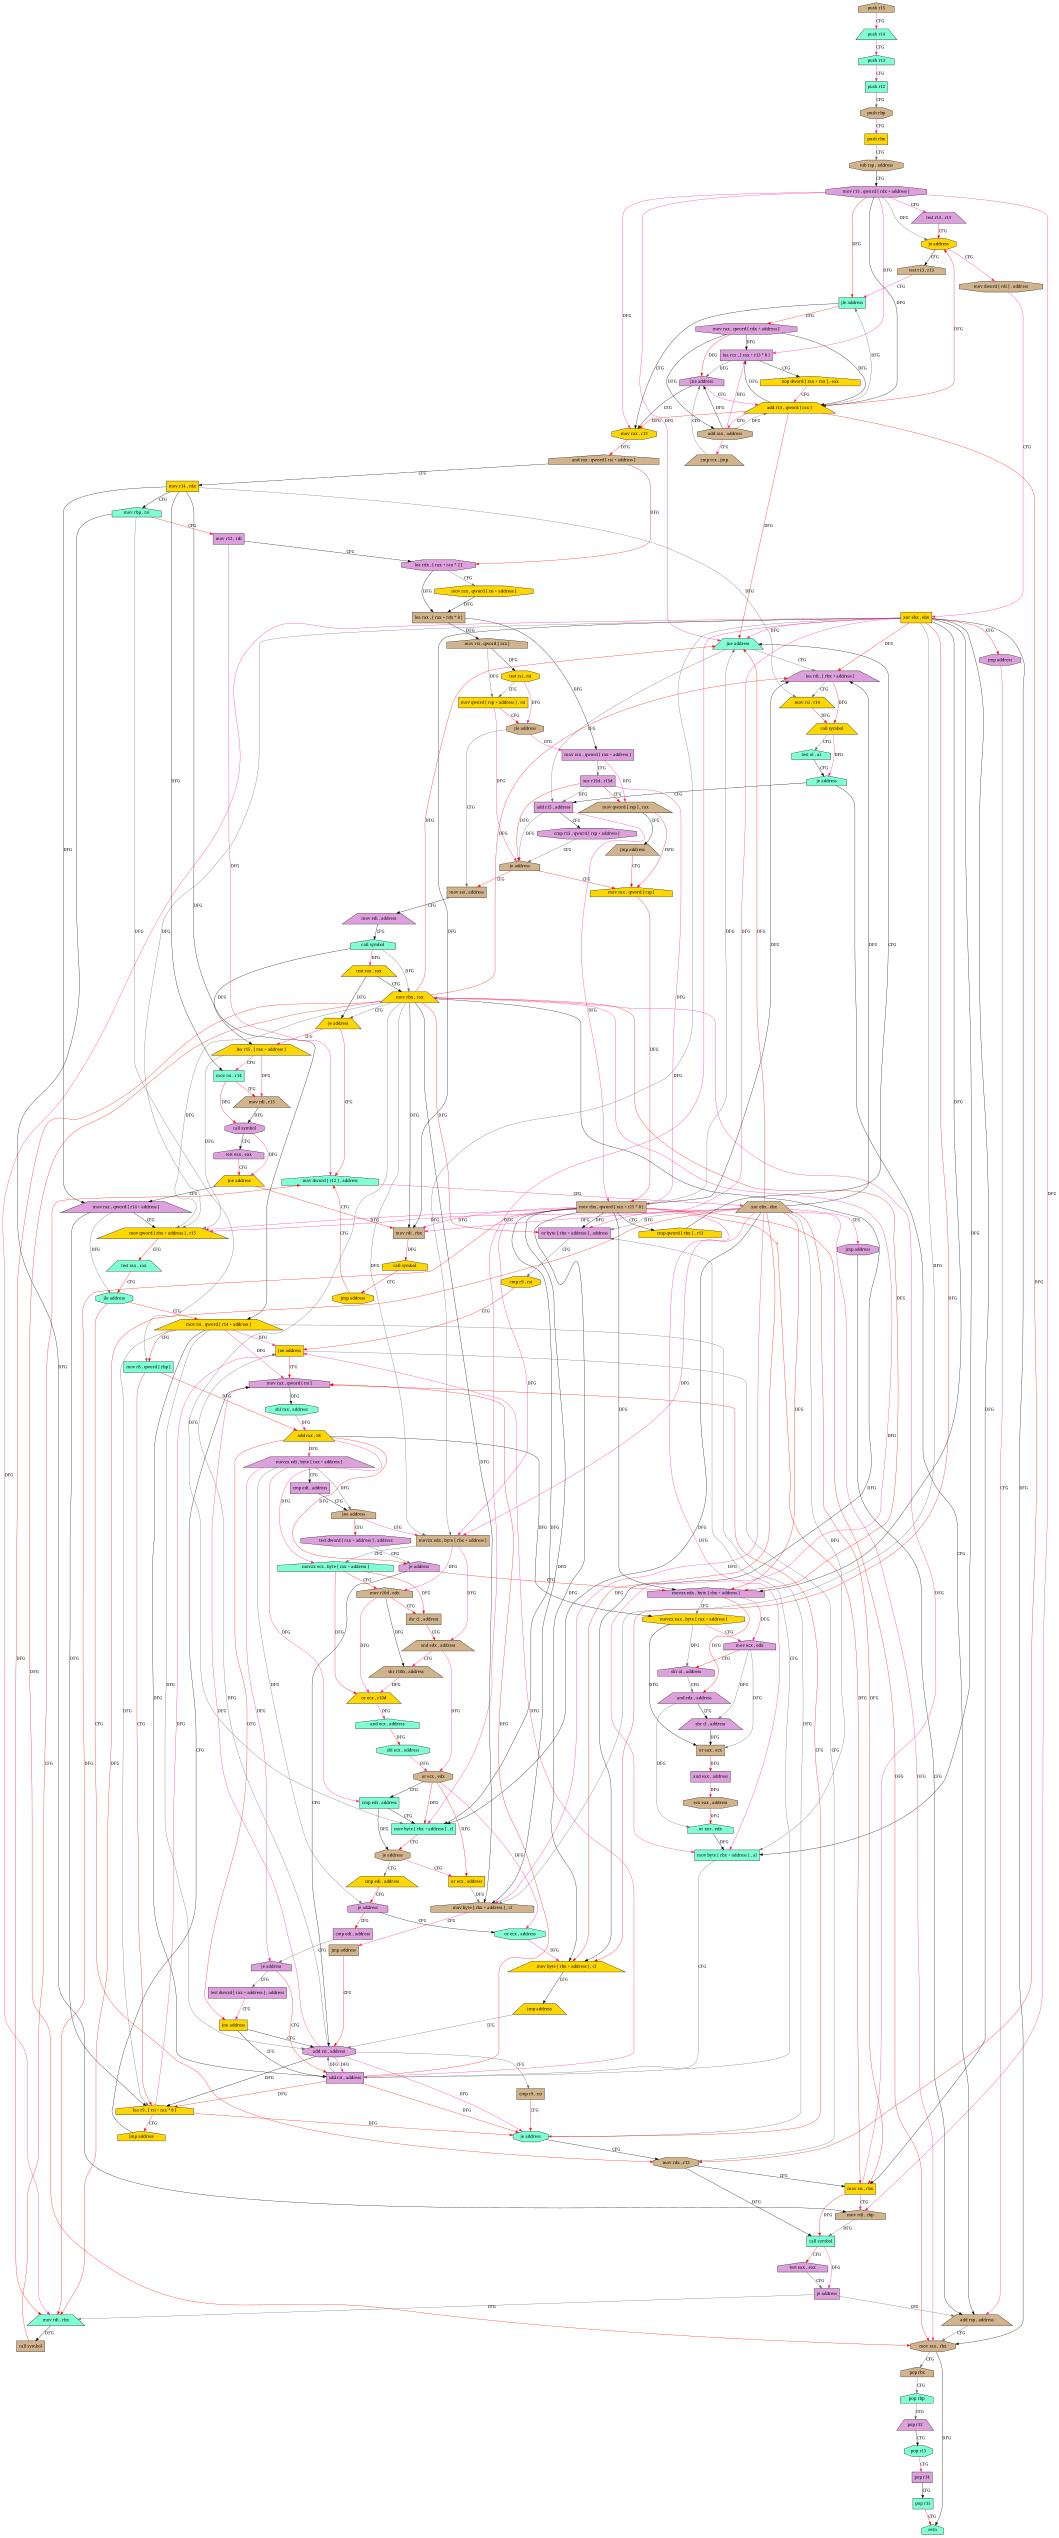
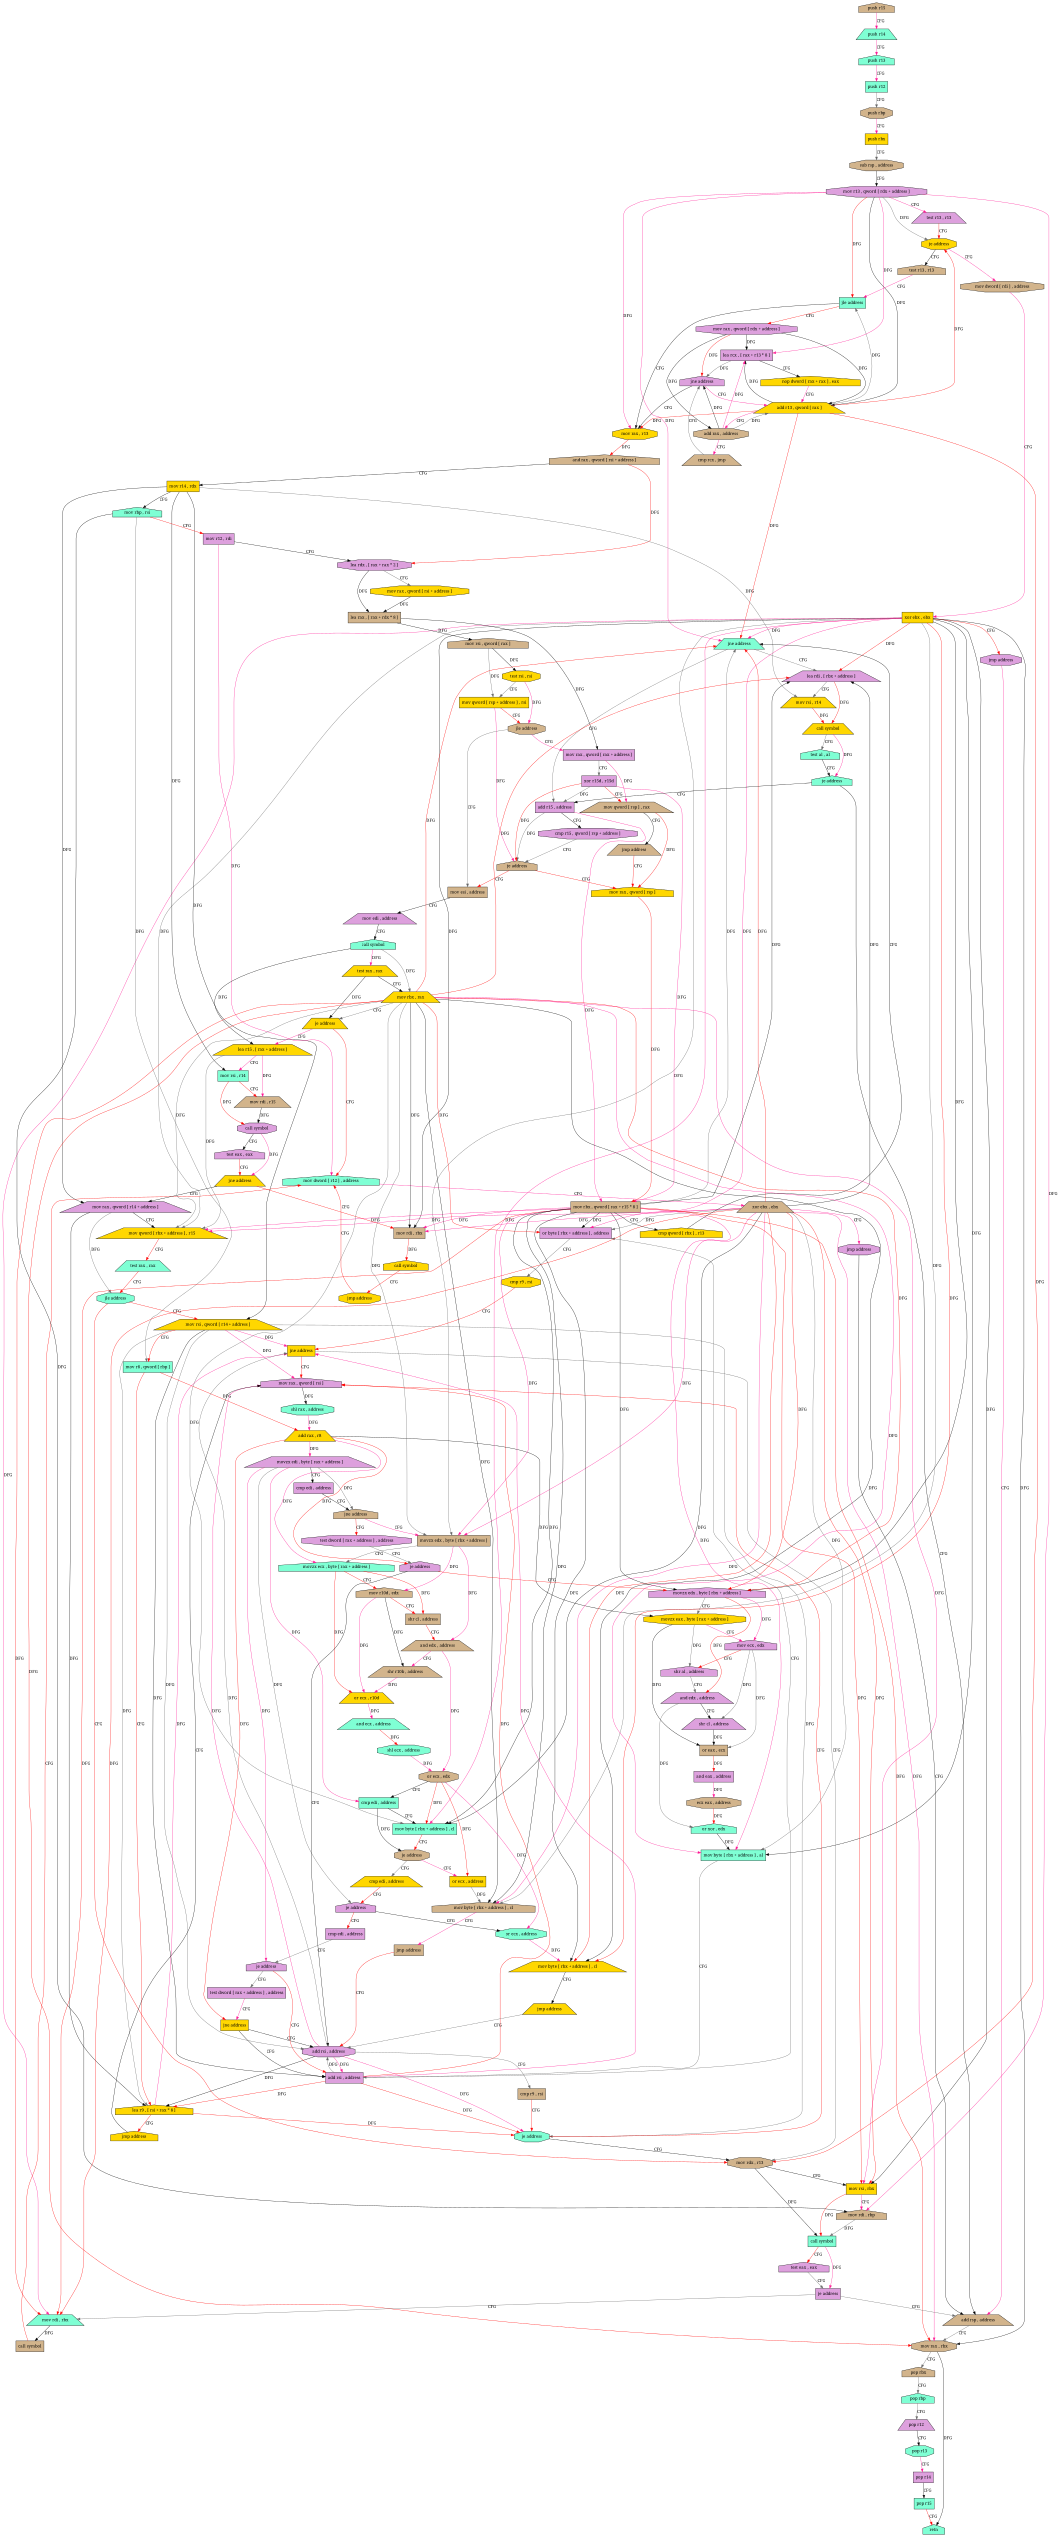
(912, 1409) -> (913, 1410)
(387, 1724) -> (374, 1724)
